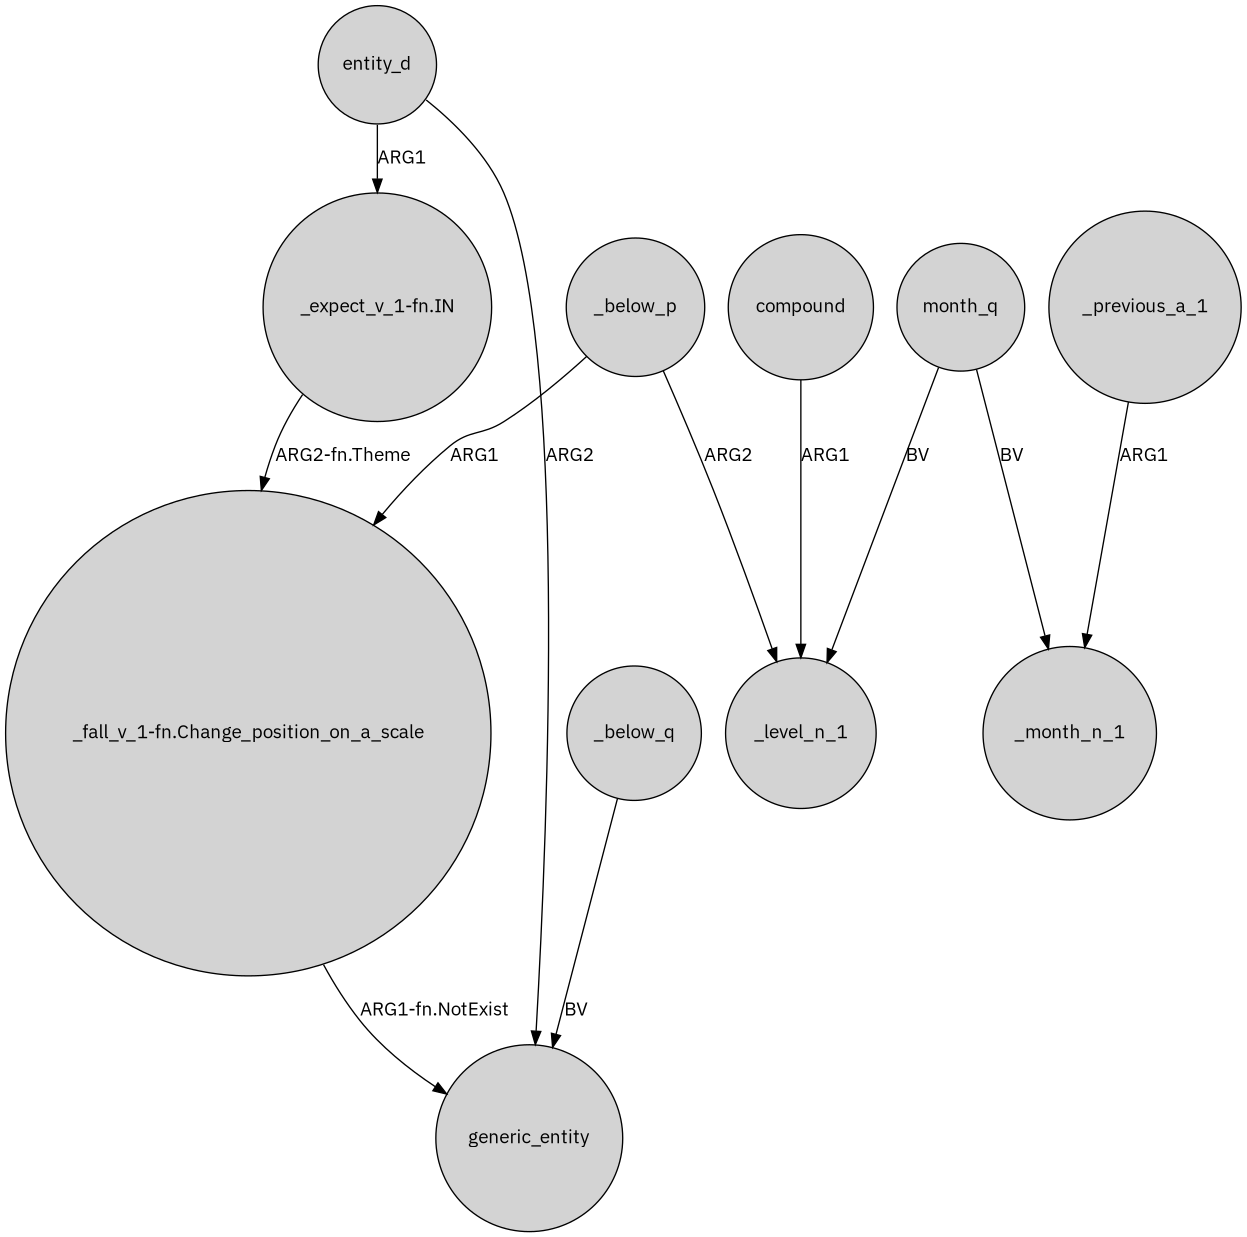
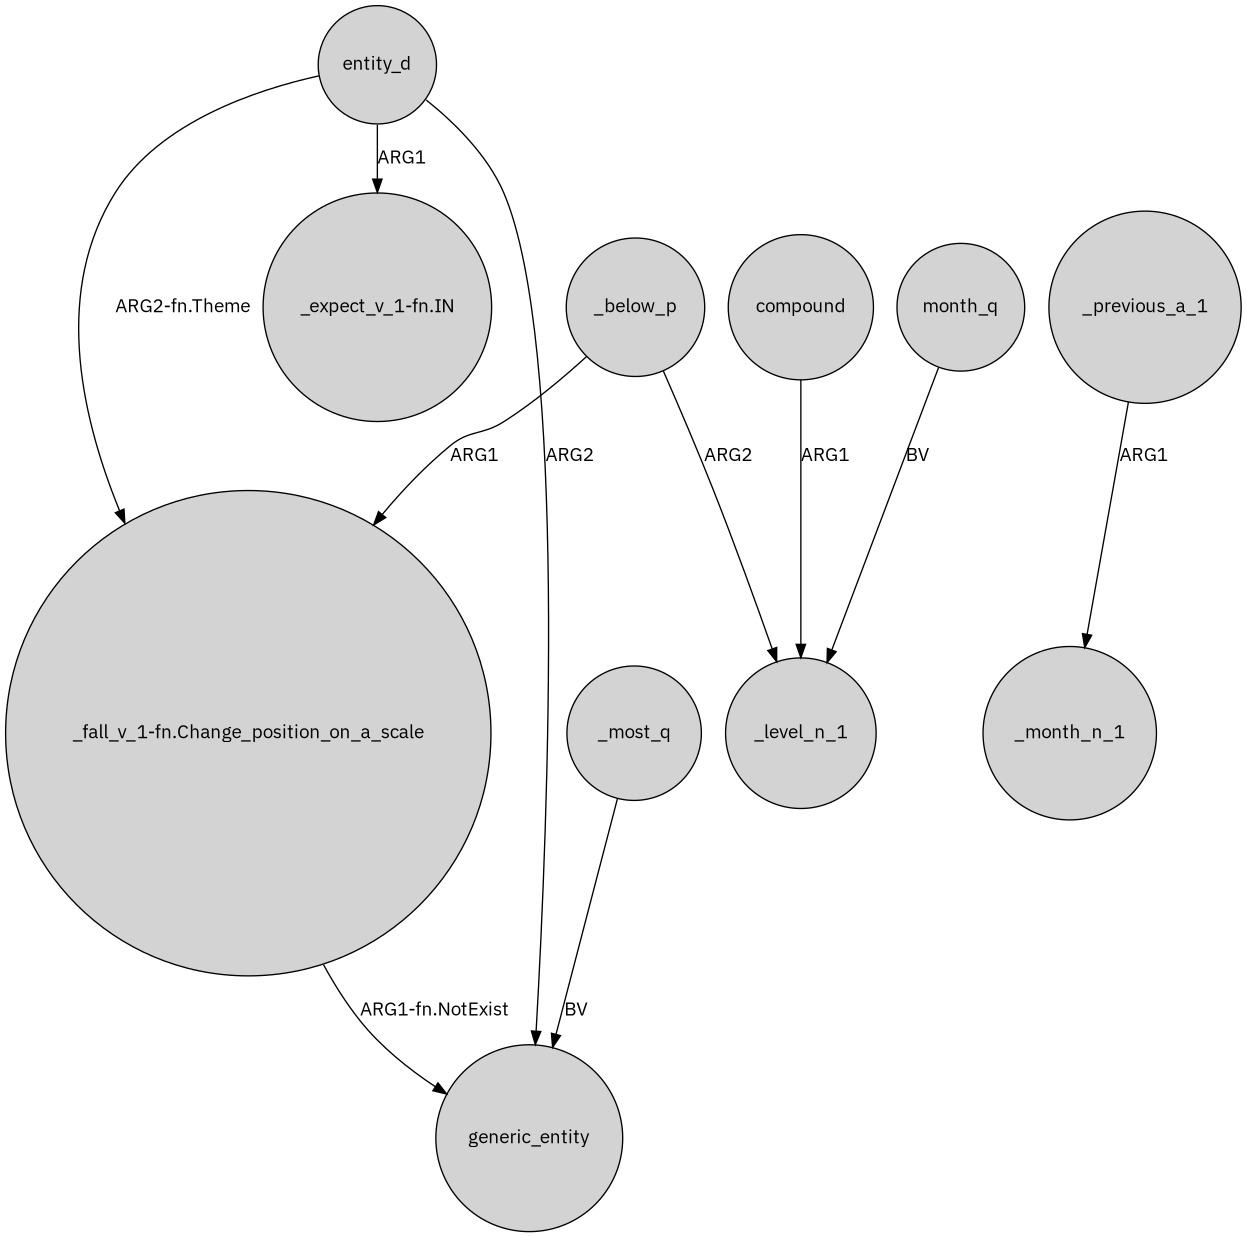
(280, 434) -> (95, 233)
(1011, 503) -> none
(634, 733) -> (634, 733)
